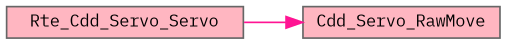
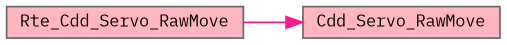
(125, 22) -> (125, 22)
